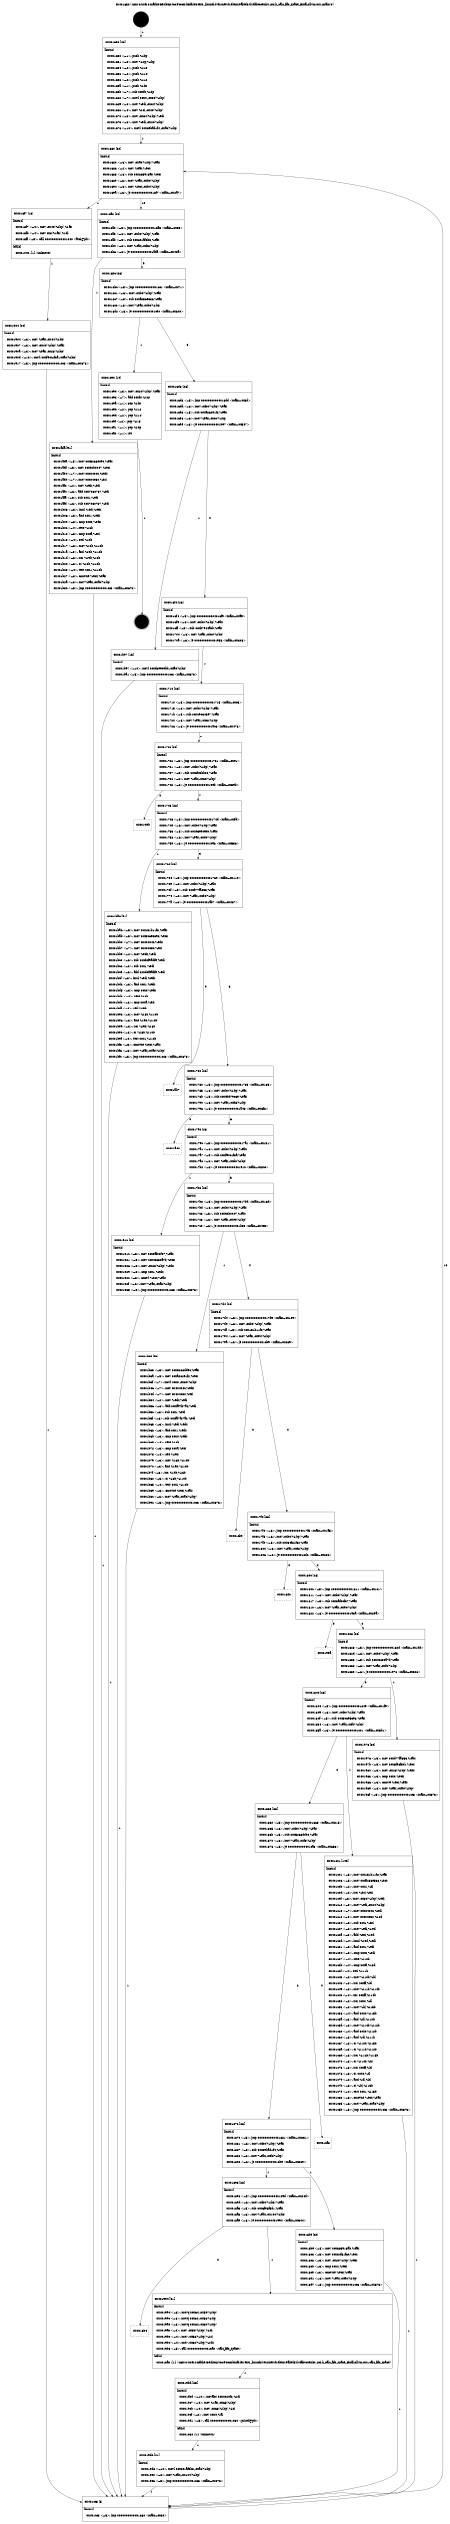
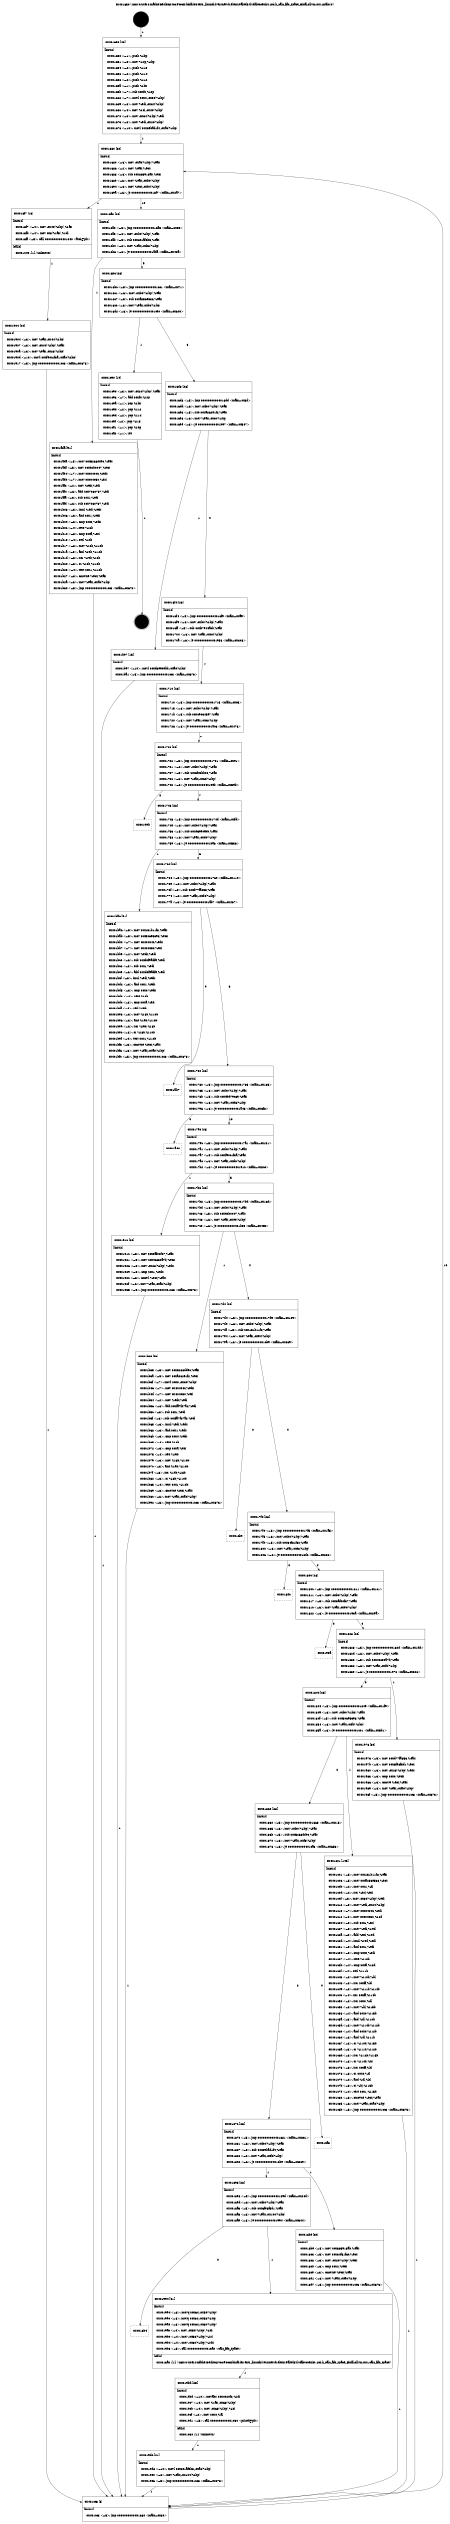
(200, 854) -> (200, 854)
(230, 1120) -> (230, 1120)
(109, 1779) -> none
